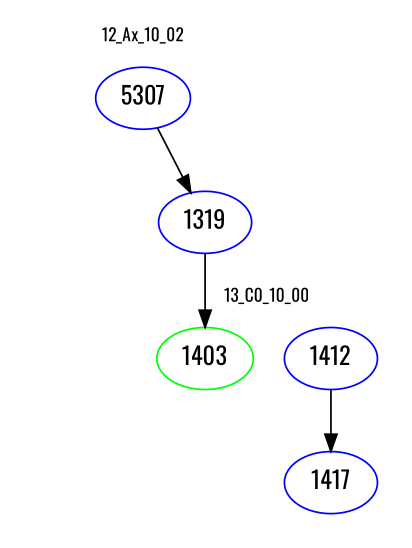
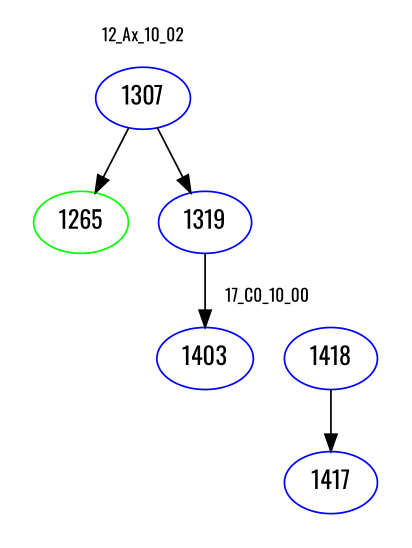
(143, 98) -> (143, 98)
none -> (81, 222)
(267, 297) -> (267, 297)
(205, 359) -> (205, 359)
(331, 359) -> (331, 359)
